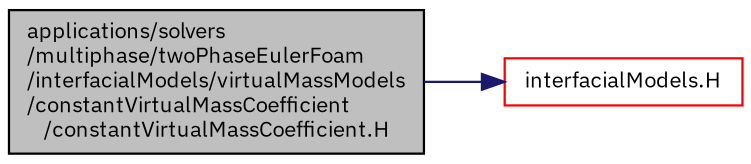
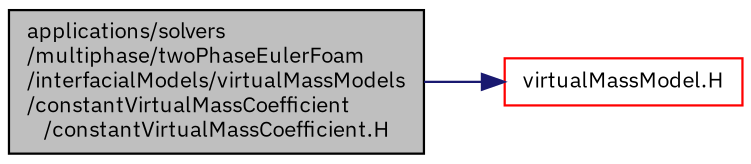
(624, 82) -> (624, 82)
